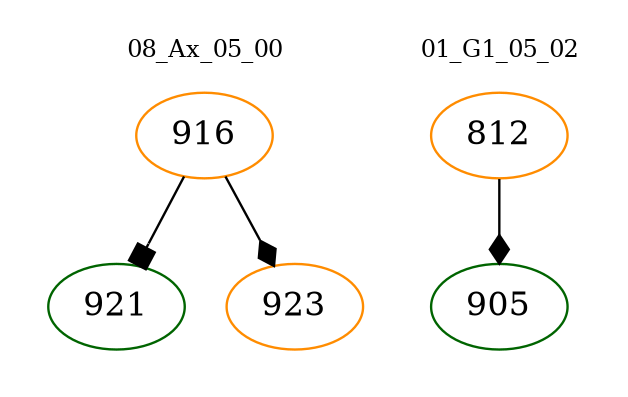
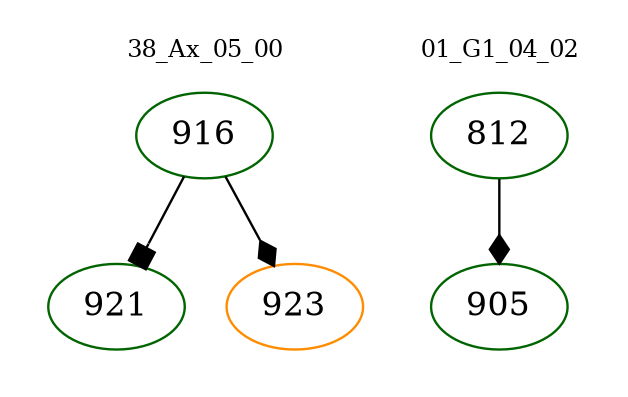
(206, 51) -> (206, 51)
(501, 51) -> (501, 51)
(204, 136) -> (204, 136)
(499, 136) -> (499, 136)
